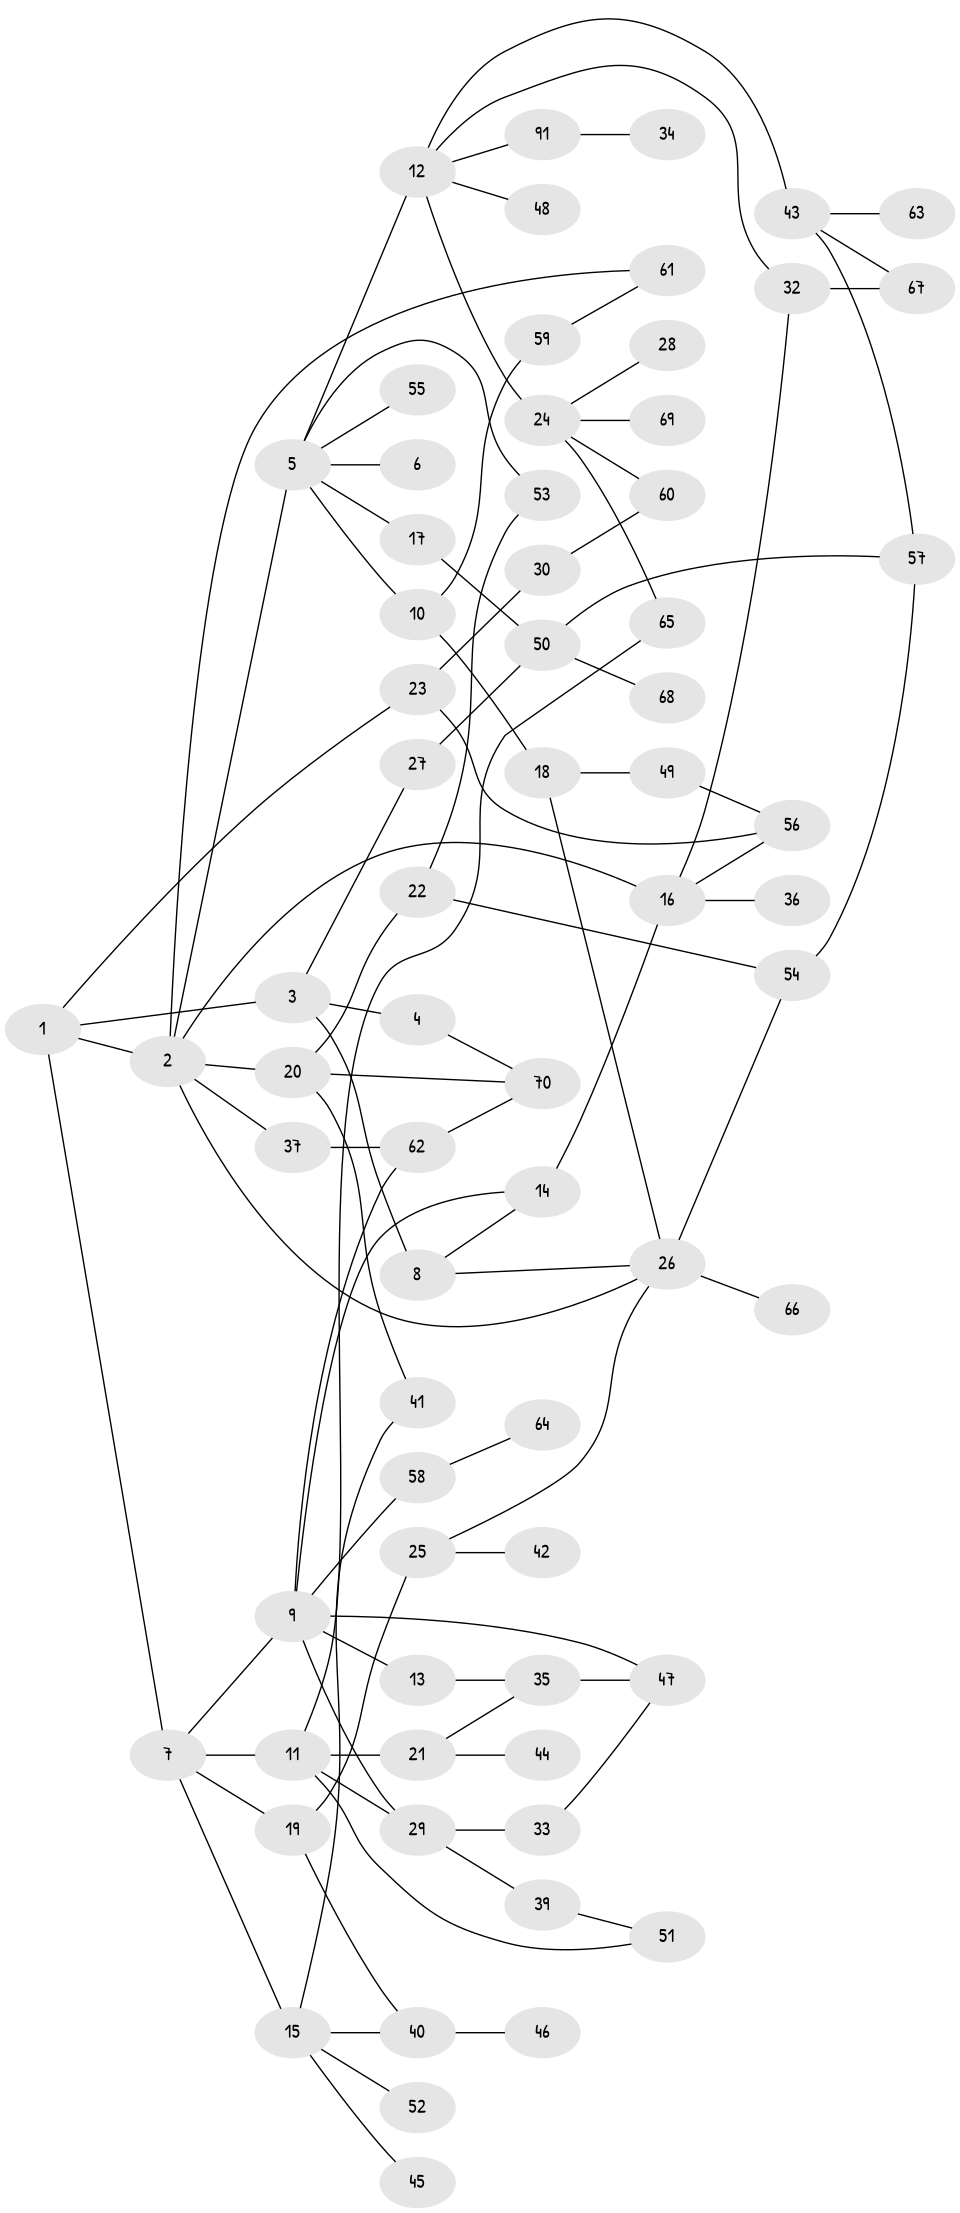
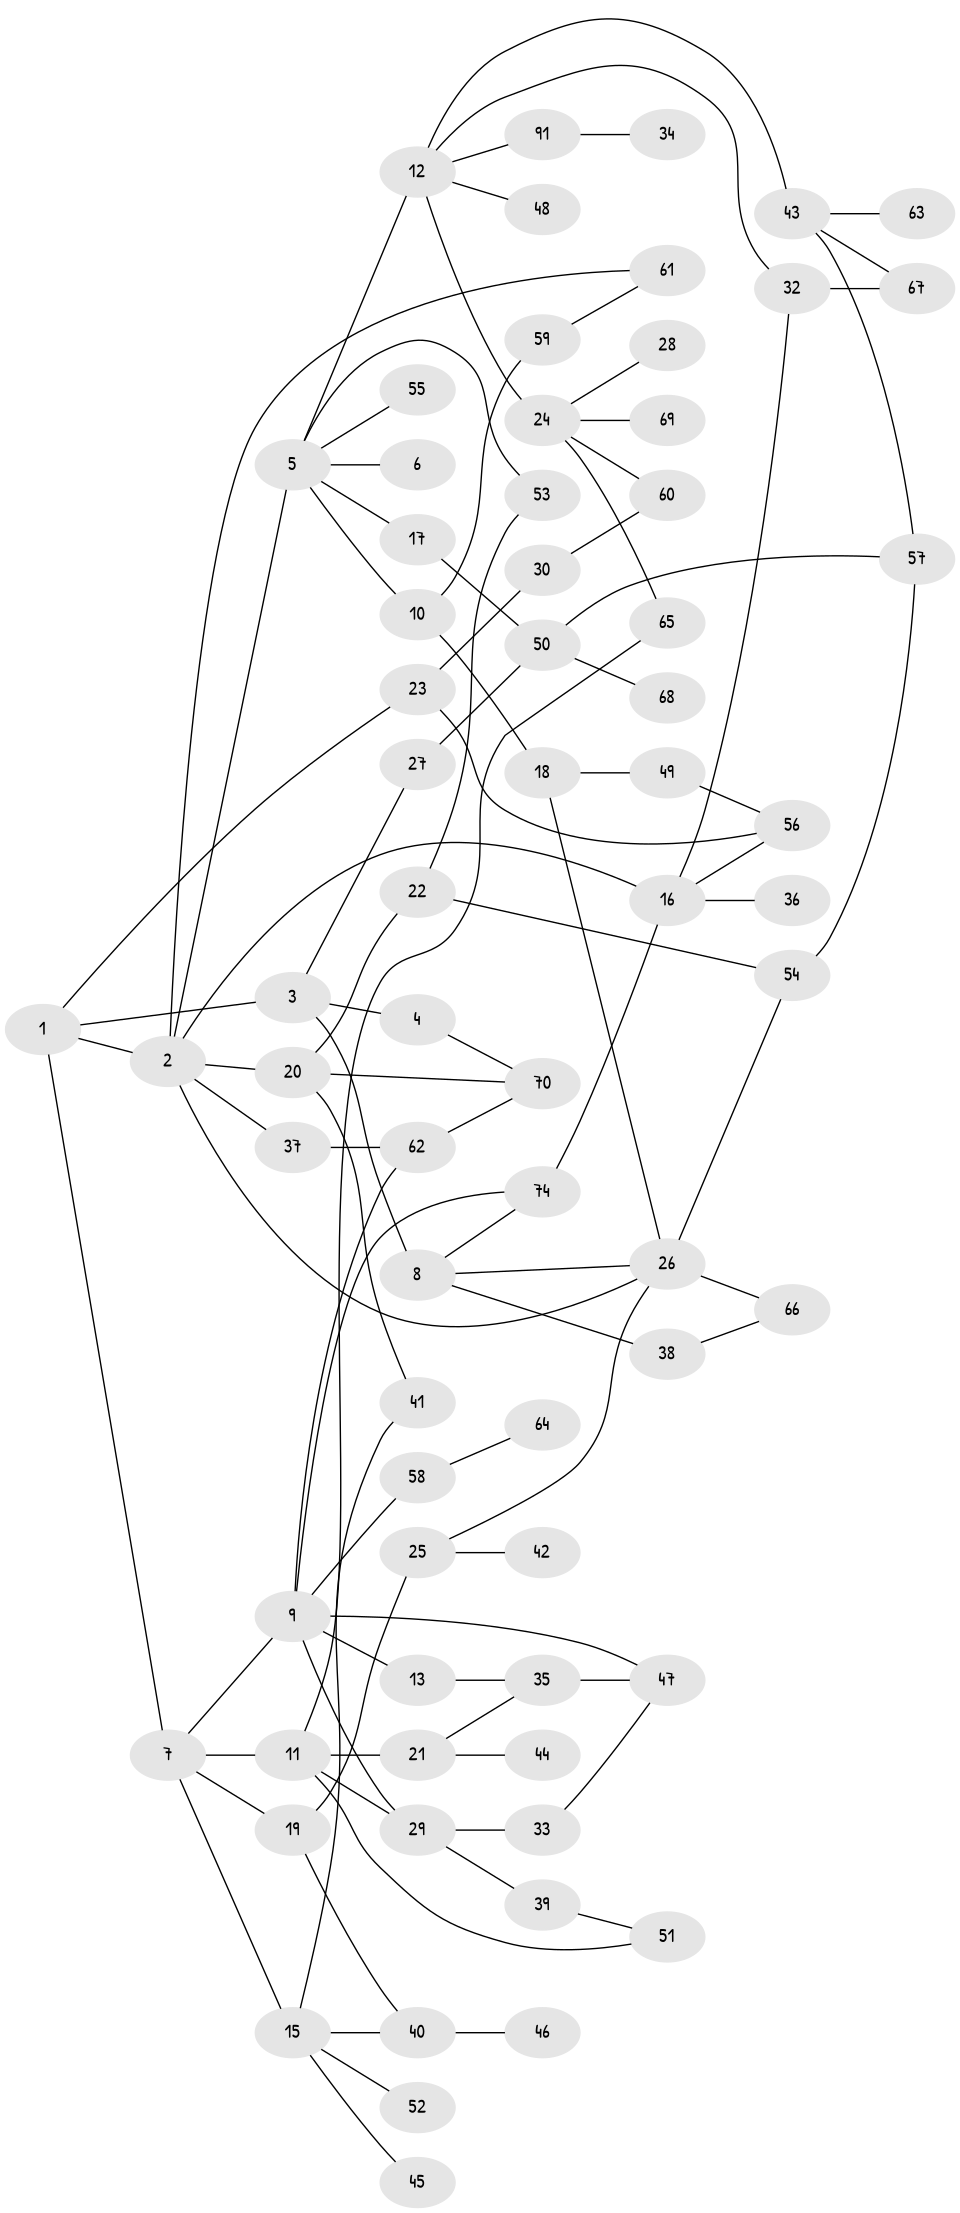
(543, 1192) -> (543, 1192)
none -> (667, 1354)
